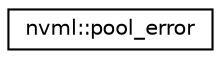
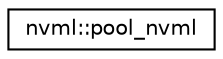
(110, 29) -> (112, 29)
